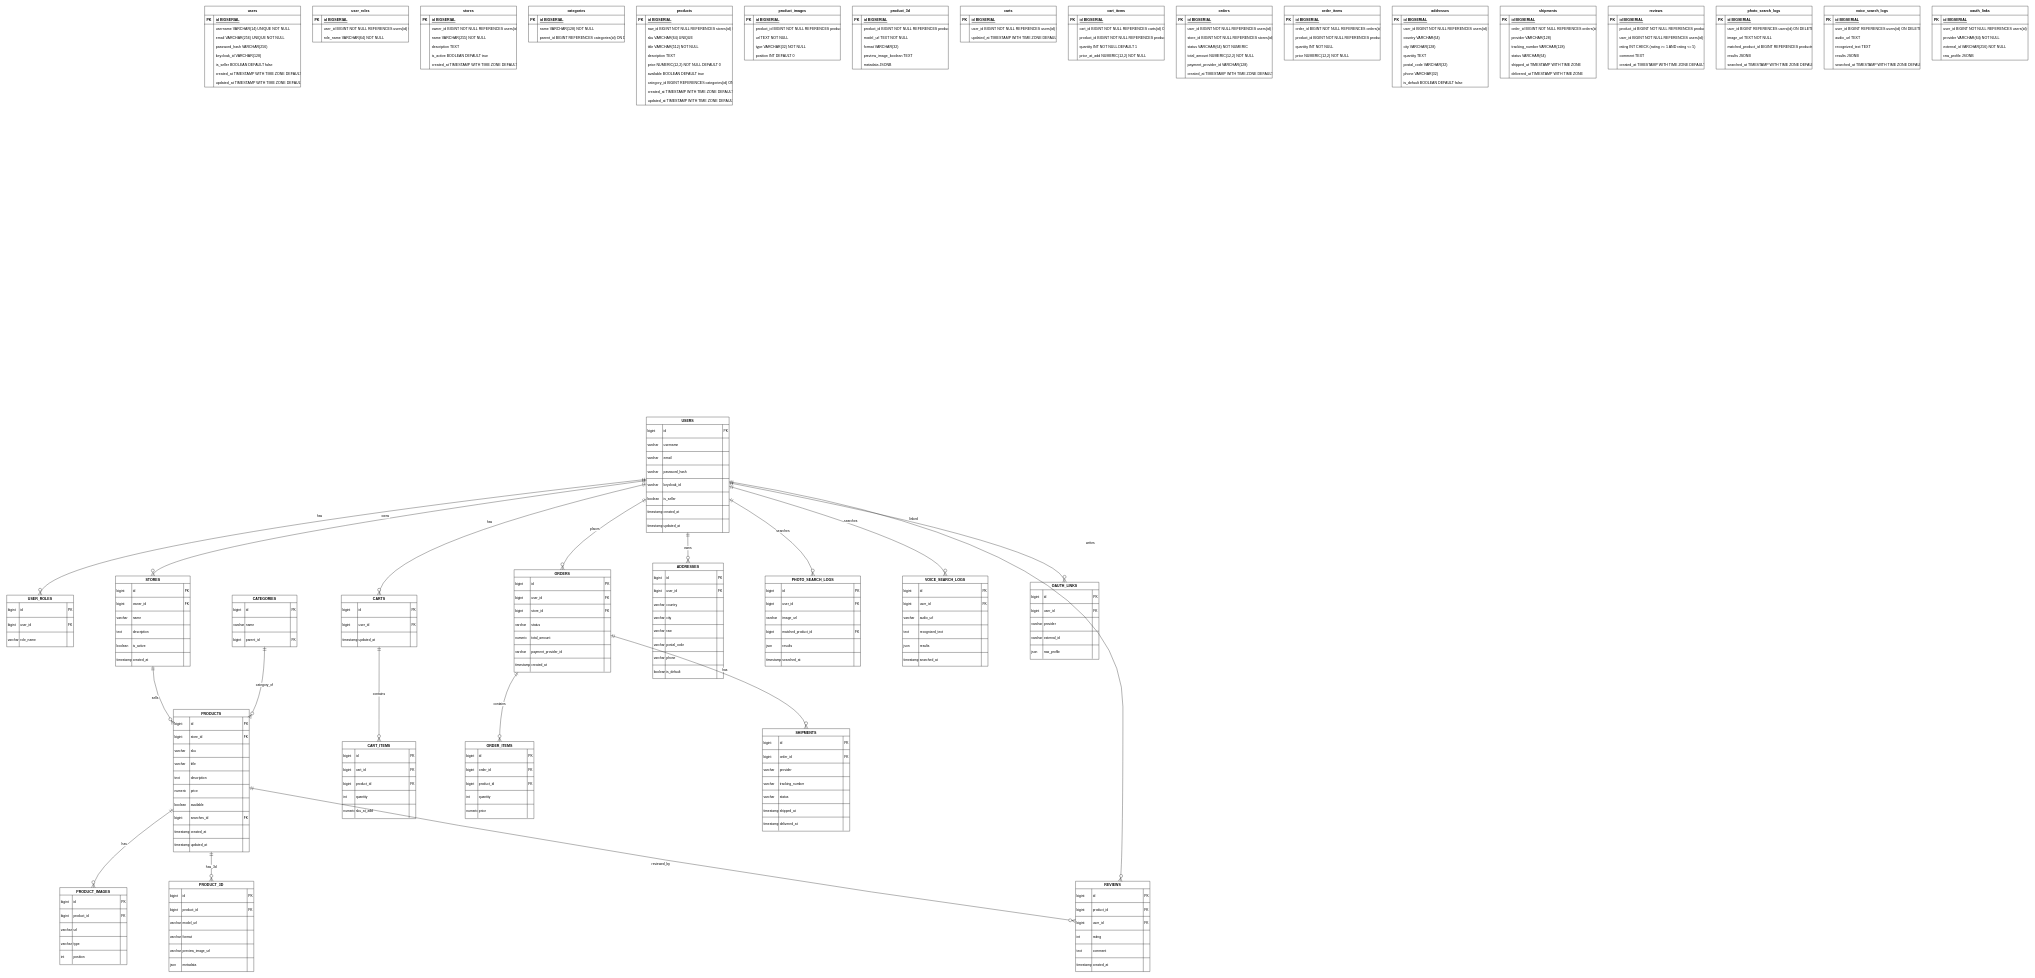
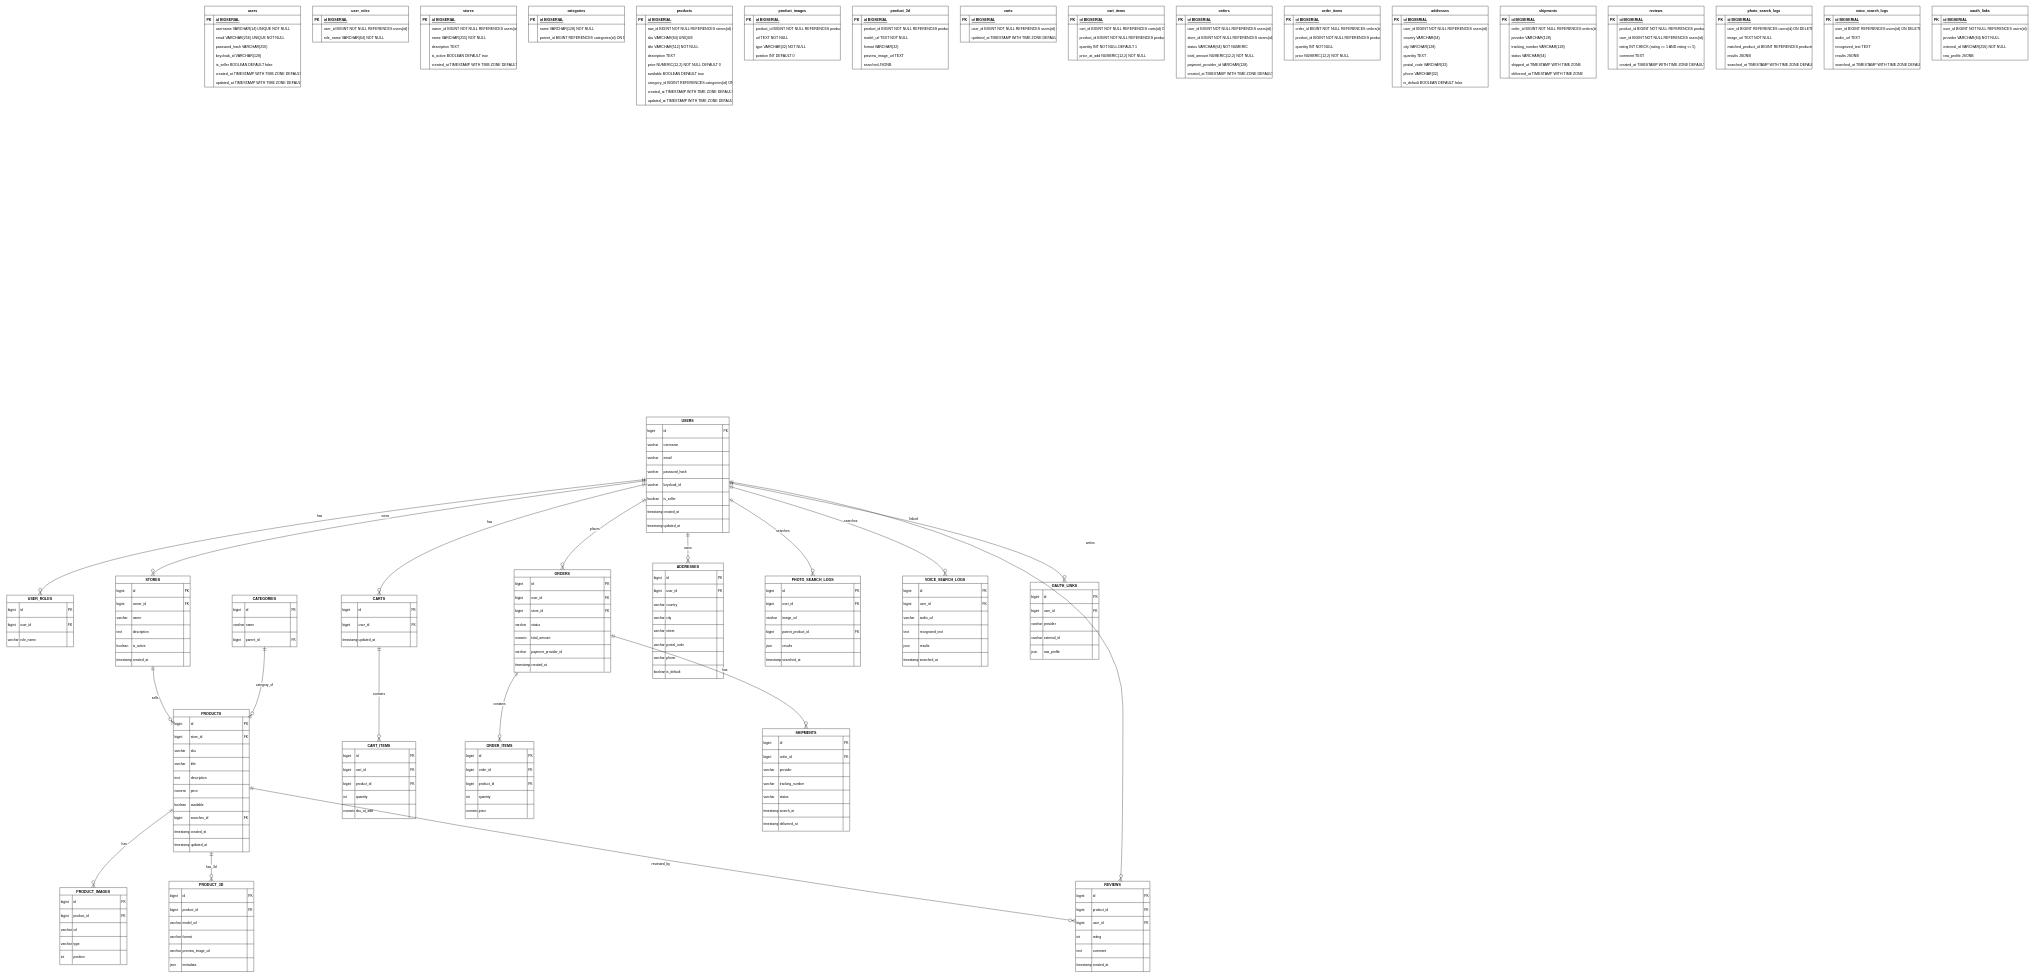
(888, 56) -> (884, 56)
(877, 65) -> (877, 65)
(669, 632) -> (672, 632)
(798, 632) -> (797, 632)
(788, 811) -> (788, 811)
